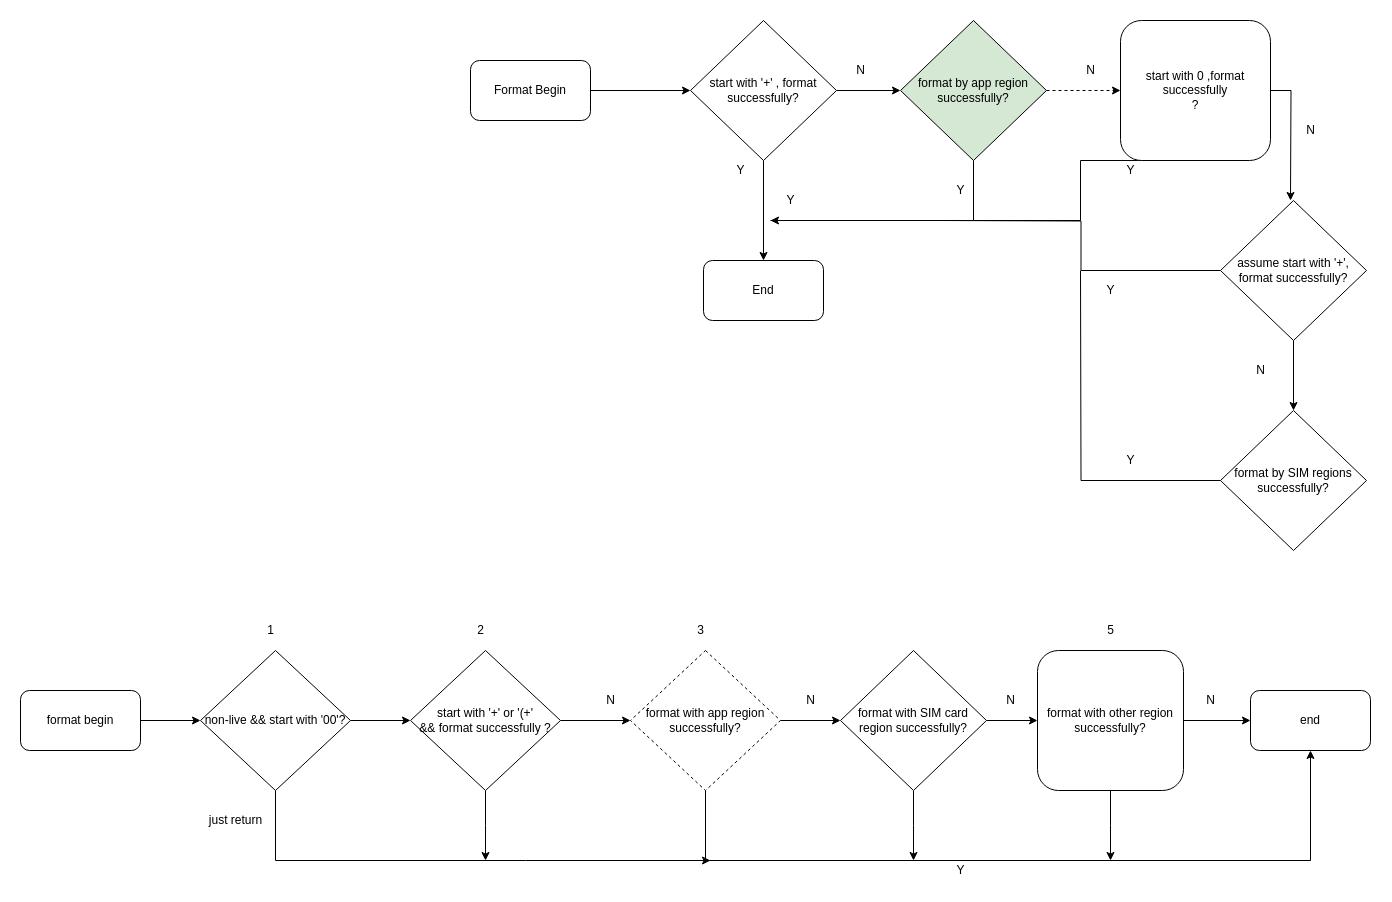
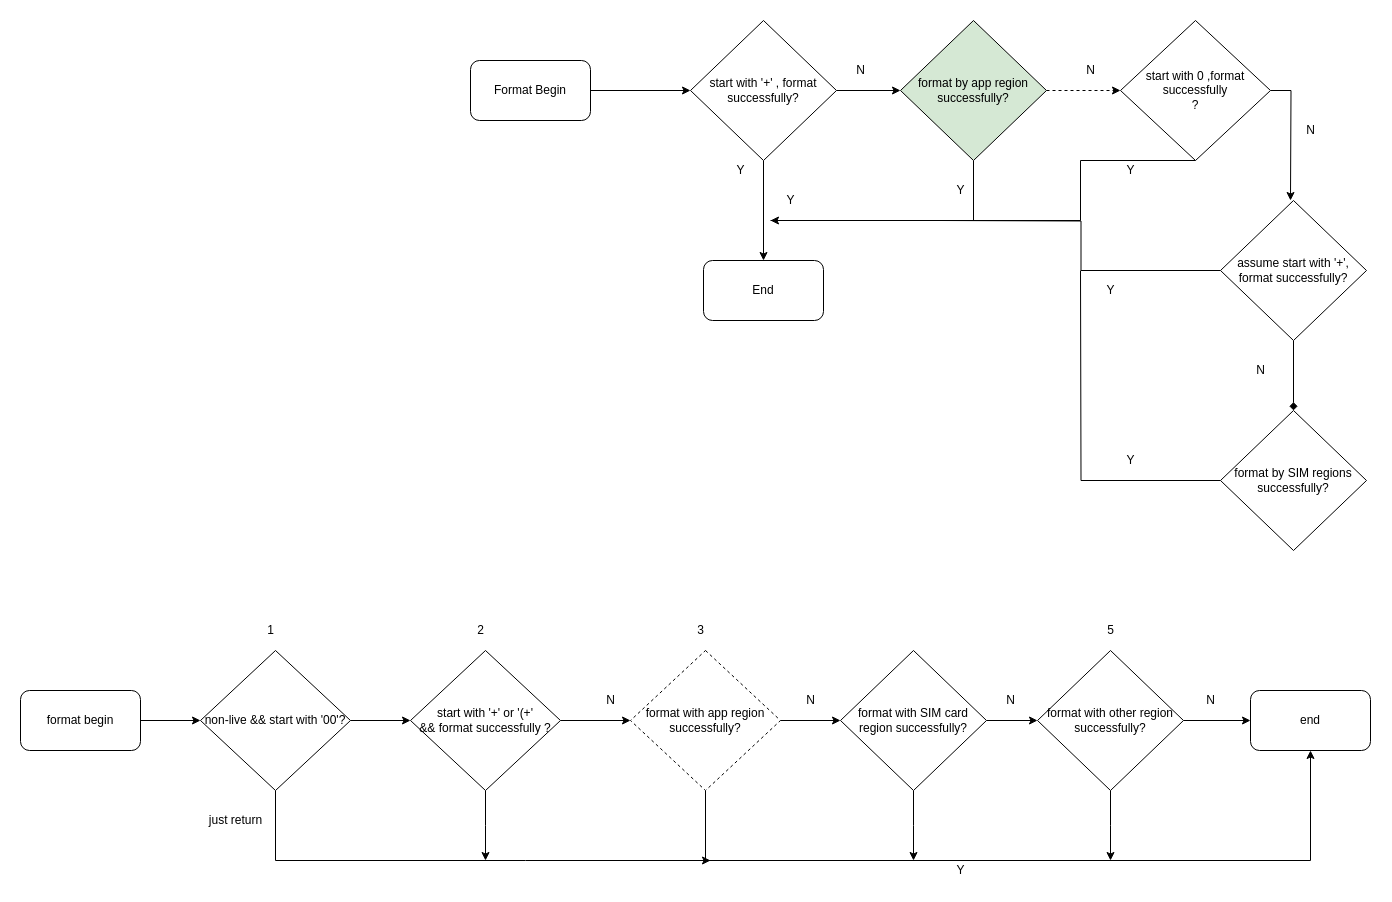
(1196, 91) -> (1196, 91)
(1294, 402) -> (1294, 401)
(1111, 721) -> (1111, 721)
